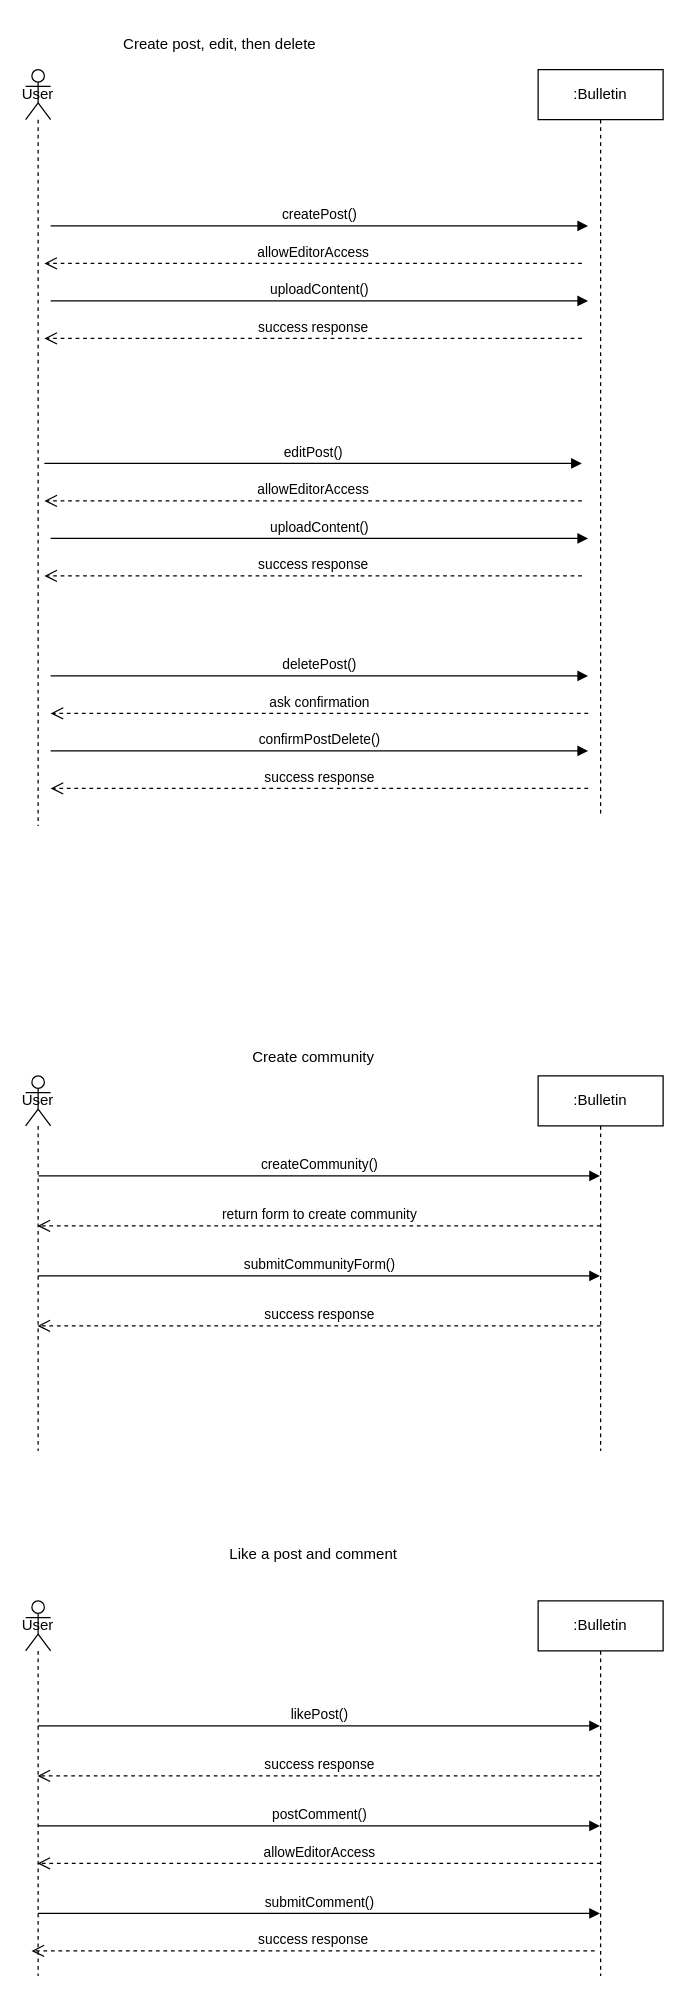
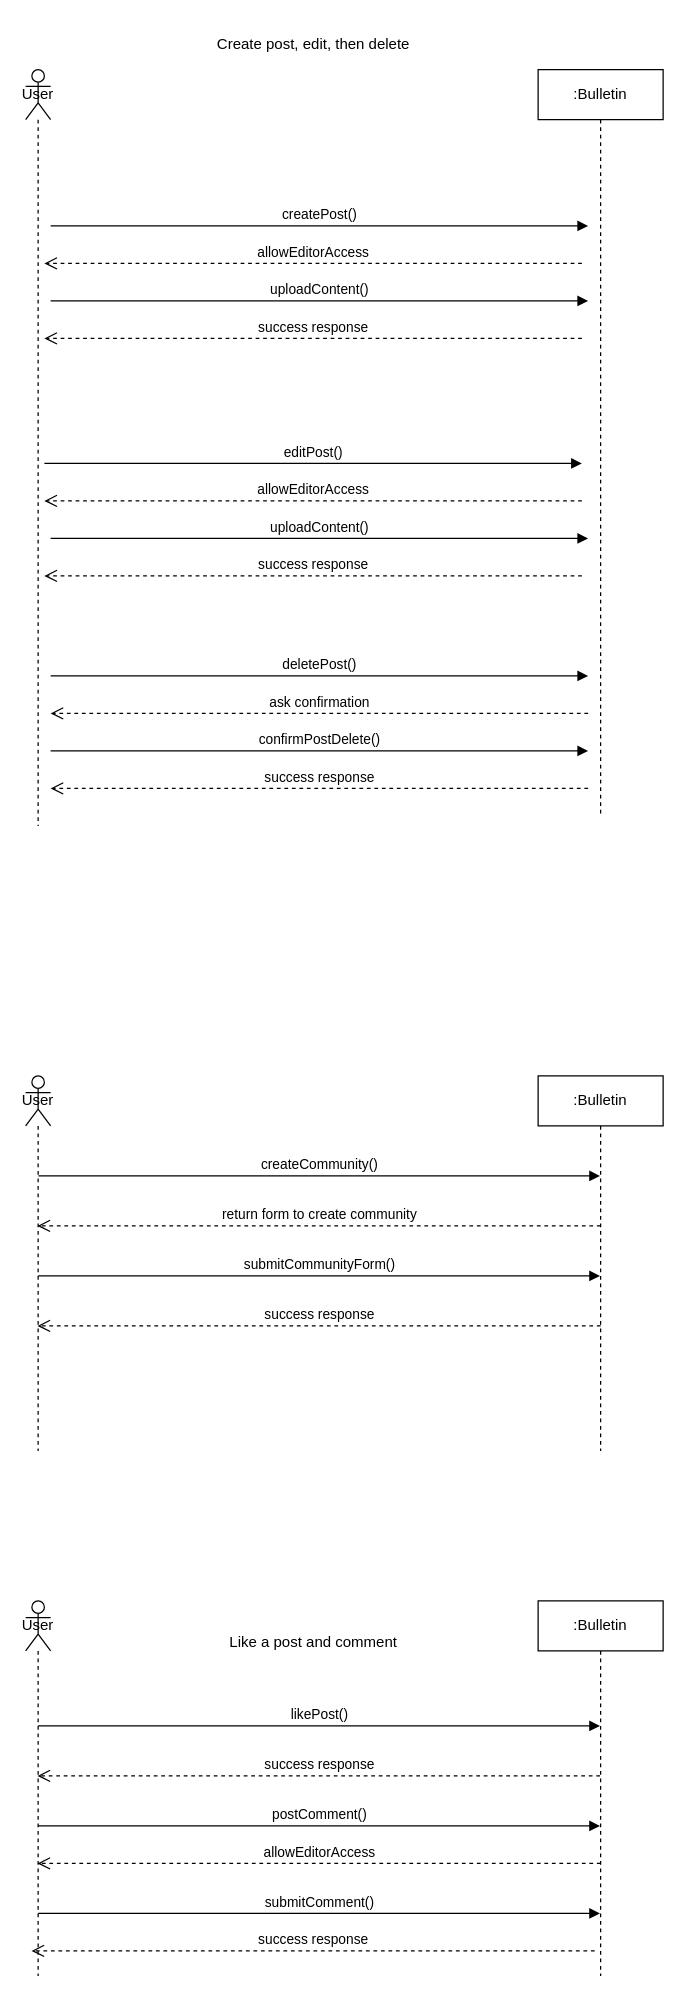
(219, 44) -> (313, 44)
(313, 1057) -> none
(313, 1554) -> (313, 1642)
